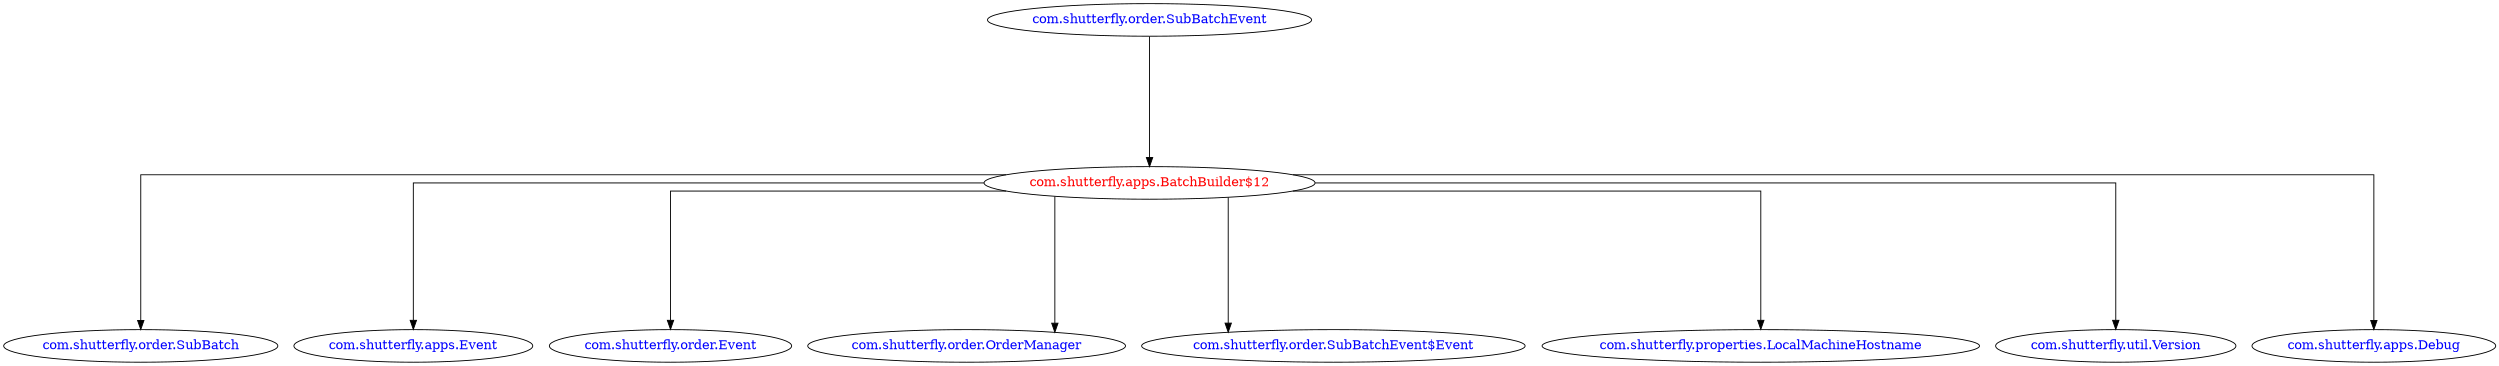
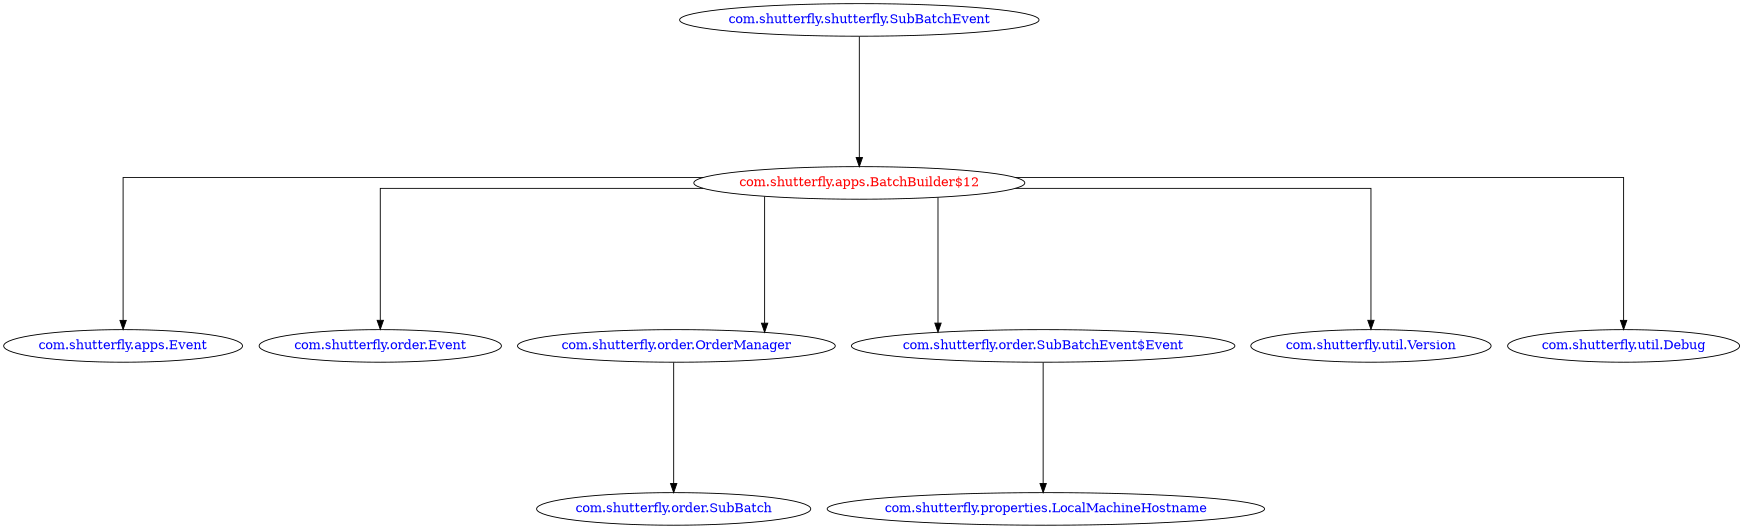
(1150, 20) -> (859, 20)
(501, 175) -> (674, 423)
(1591, 191) -> (1043, 423)
(2374, 346) -> (1624, 346)
